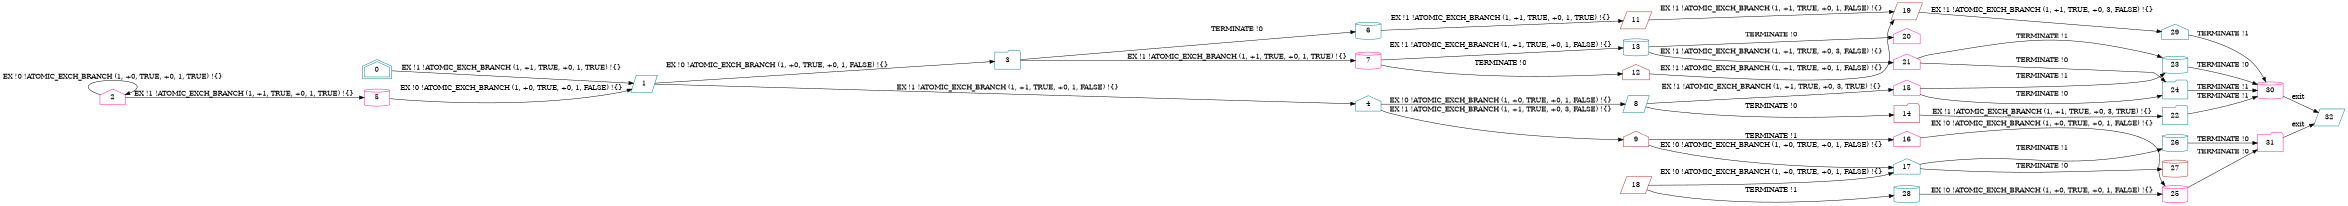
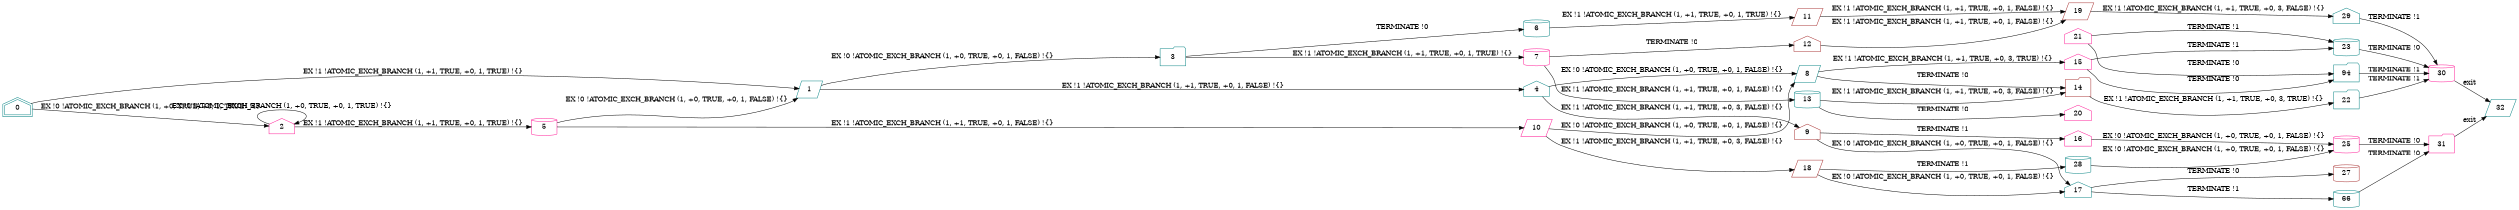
(1768, 62) -> (1941, 104)
(2175, 90) -> (2346, 73)
none -> (148, 117)
none -> (1537, 128)
(2175, 143) -> (2346, 199)
